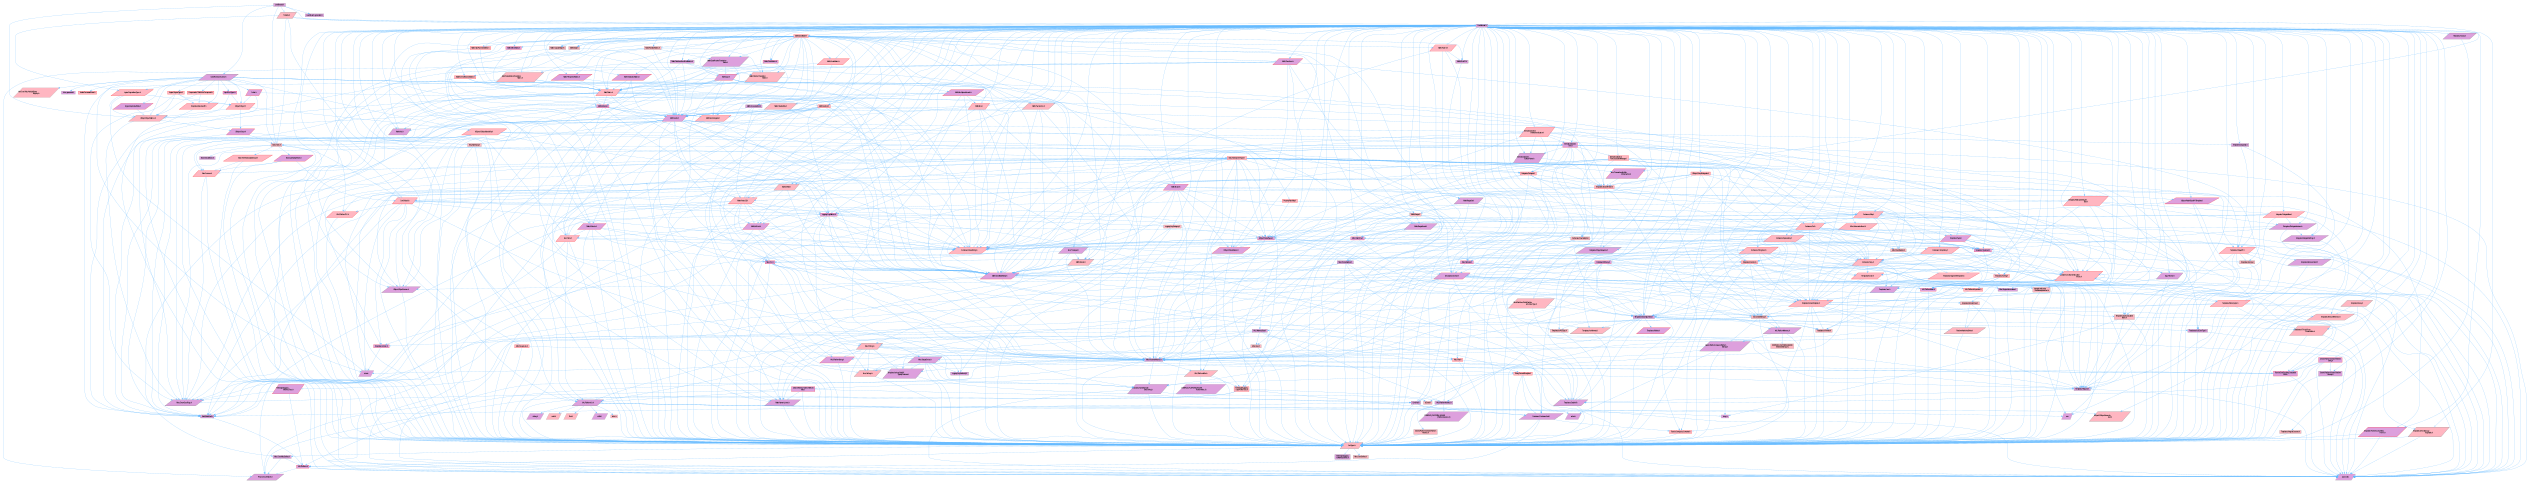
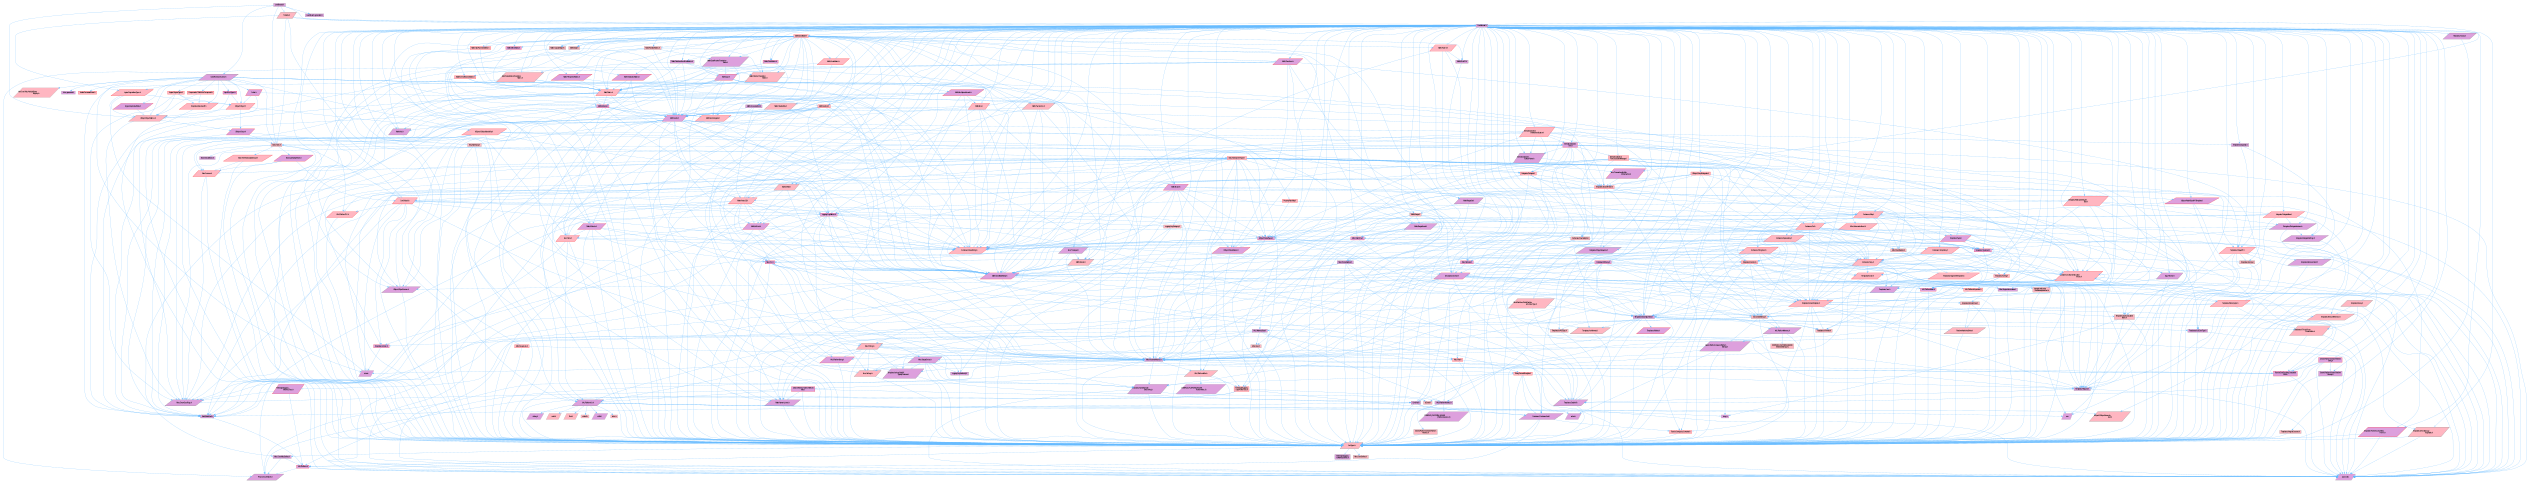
none -> (585, 416)
